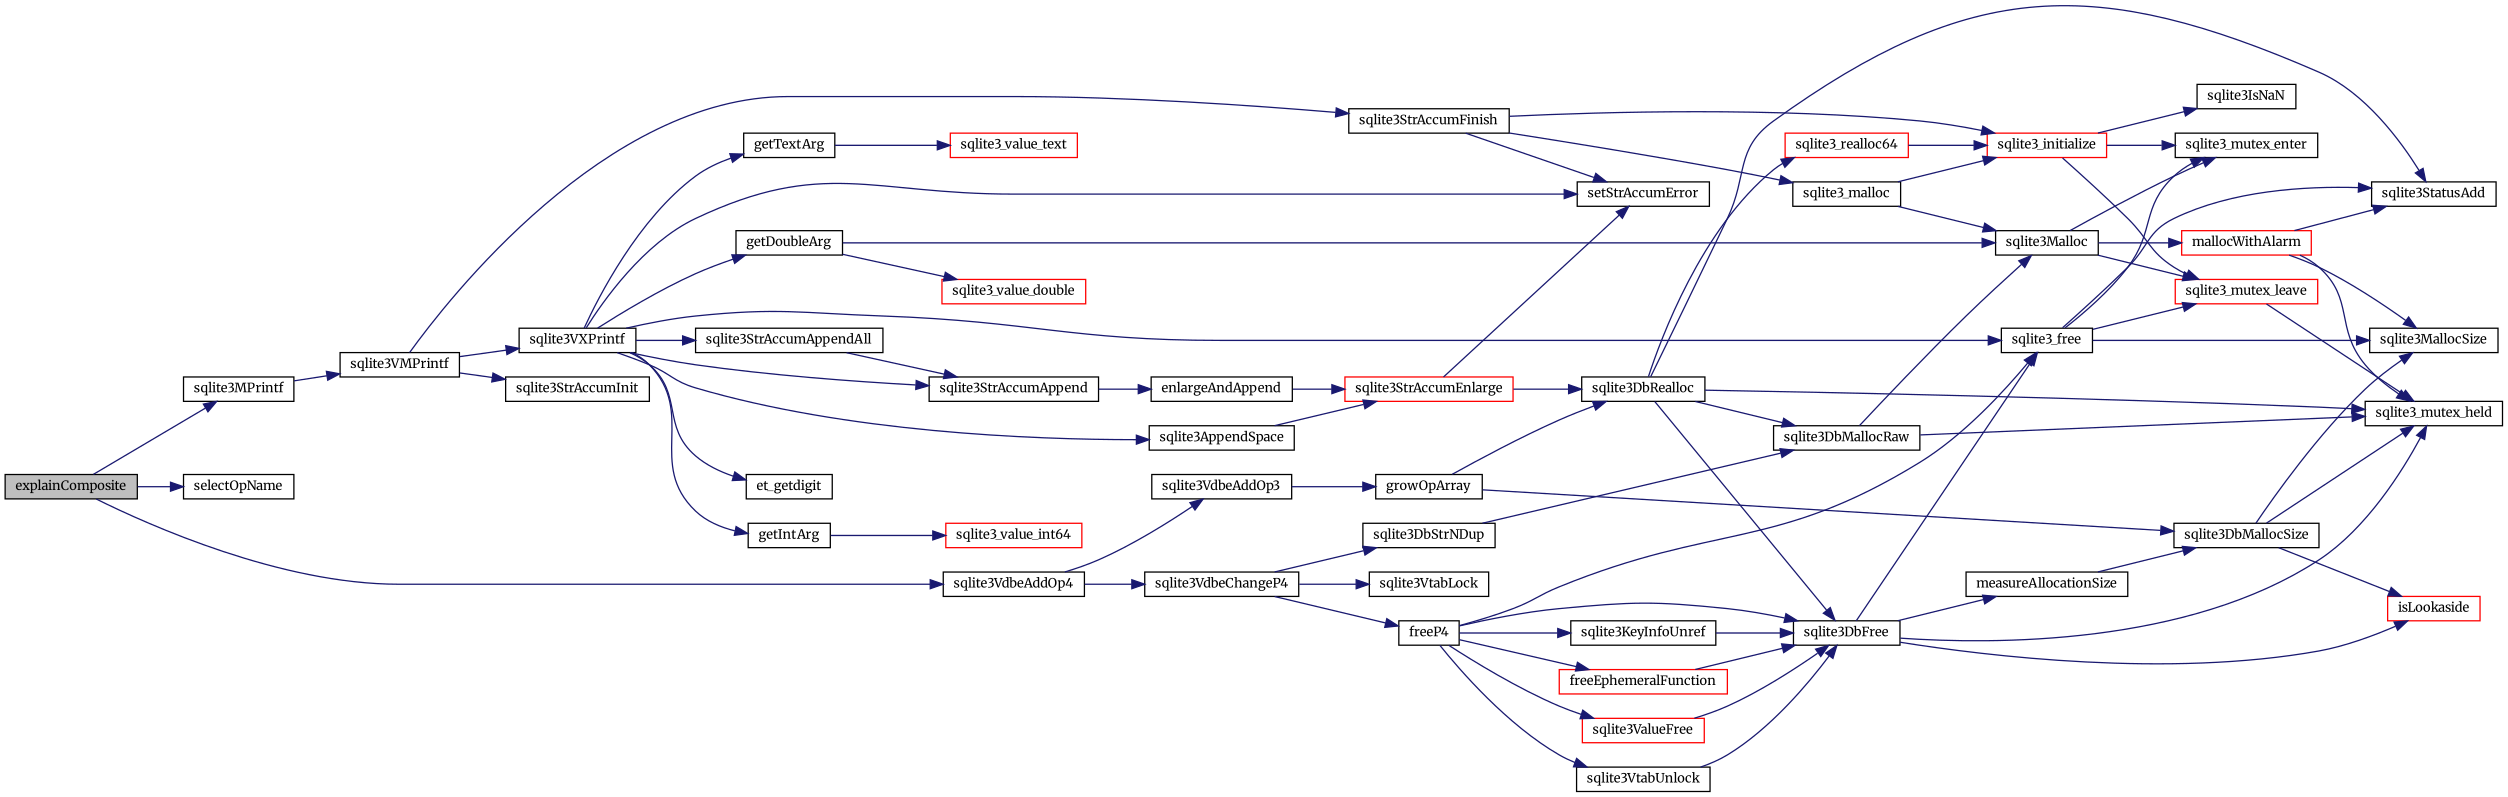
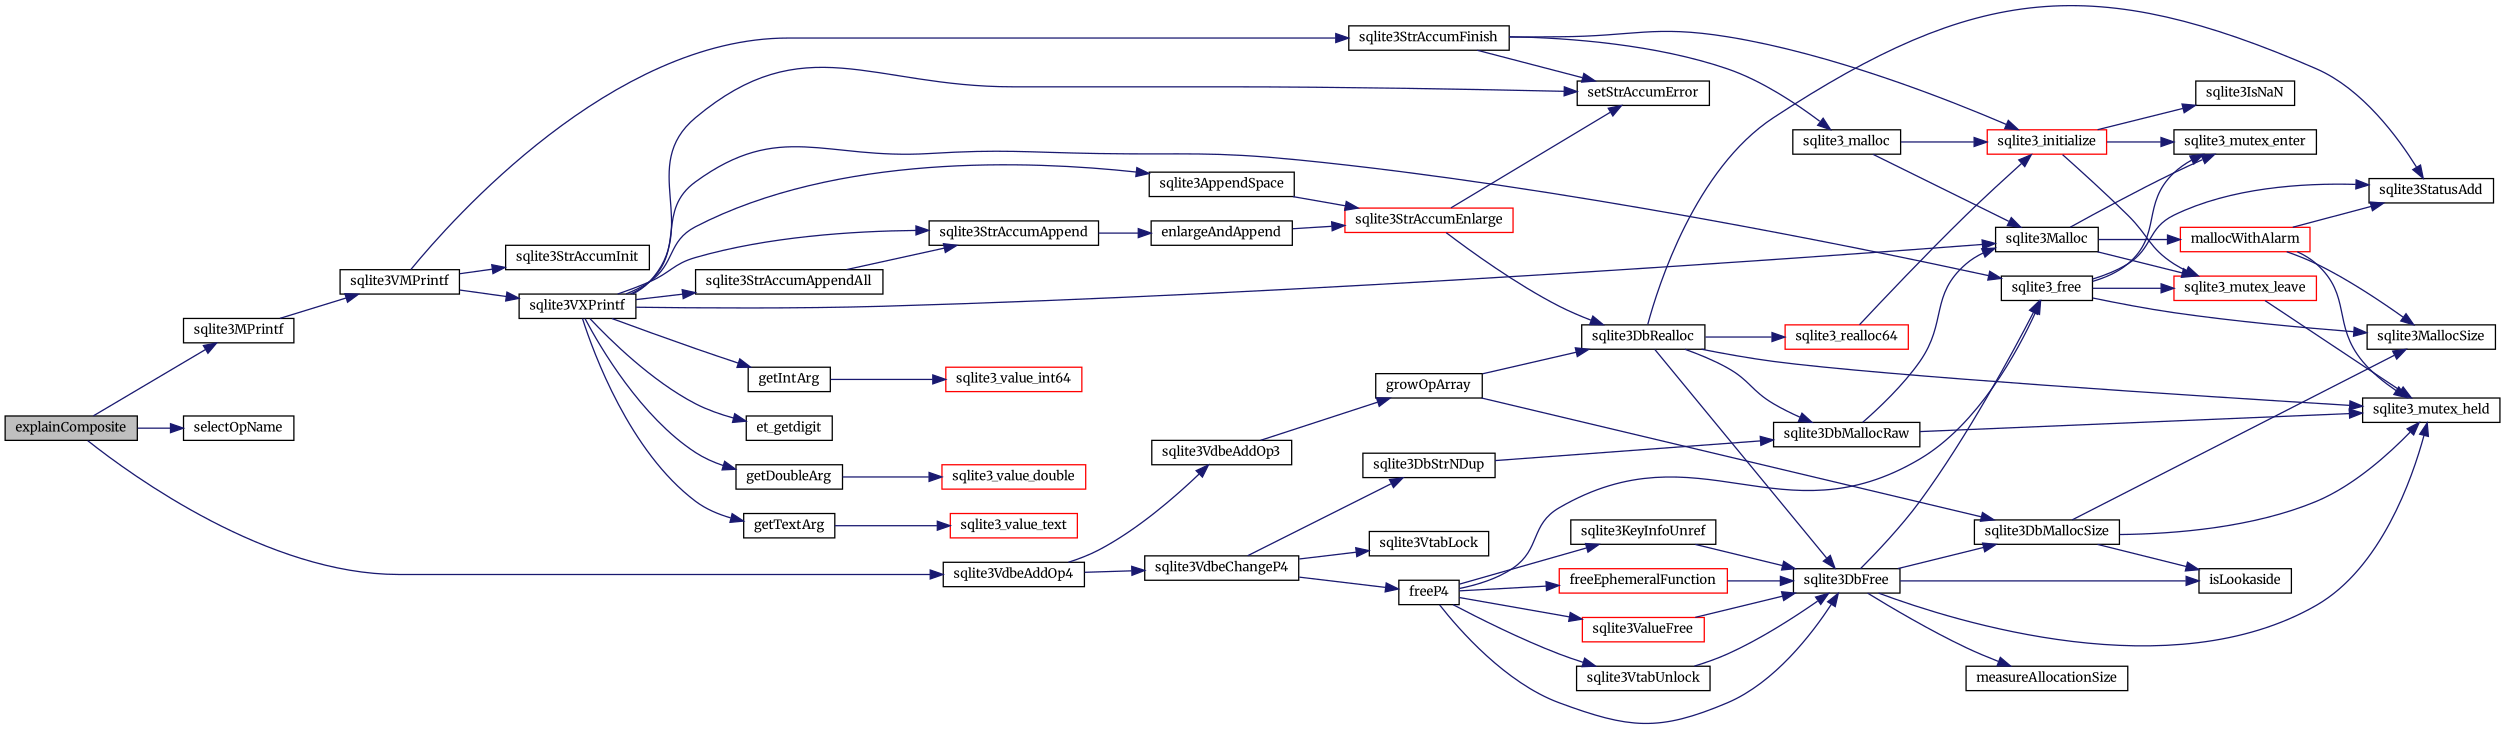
(1412, 243) -> (1310, 288)
(2141, 561) -> (1941, 558)
(2434, 609) -> (2245, 581)
